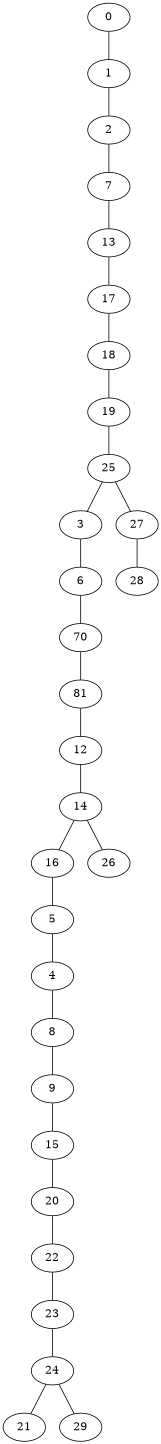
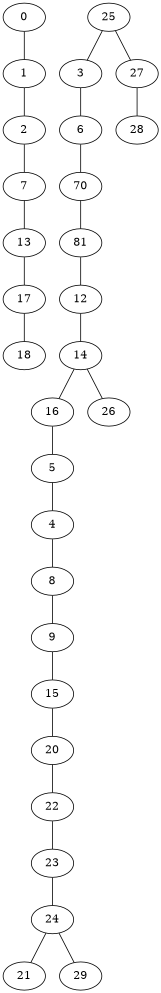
(109, 412) -> none
